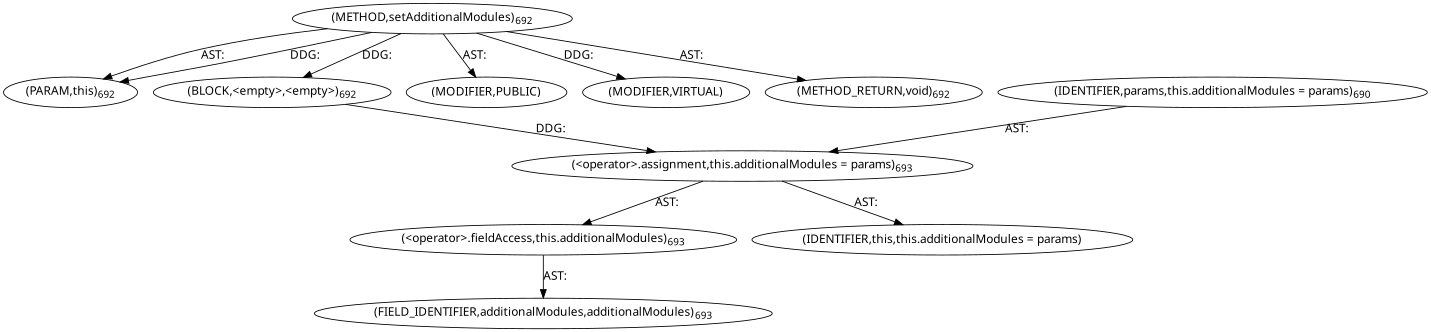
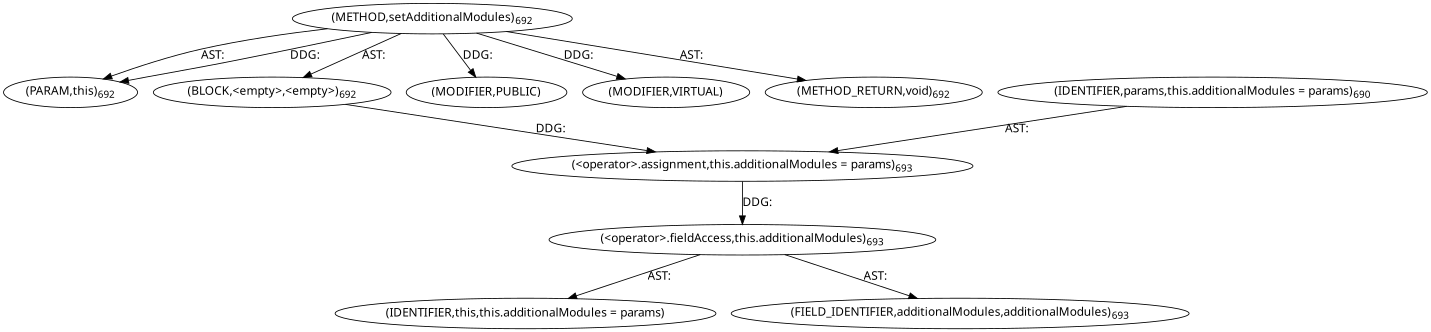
(379, 55) -> (376, 55)
(476, 55) -> (480, 55)
(838, 201) -> (638, 275)
(669, 203) -> (759, 203)
